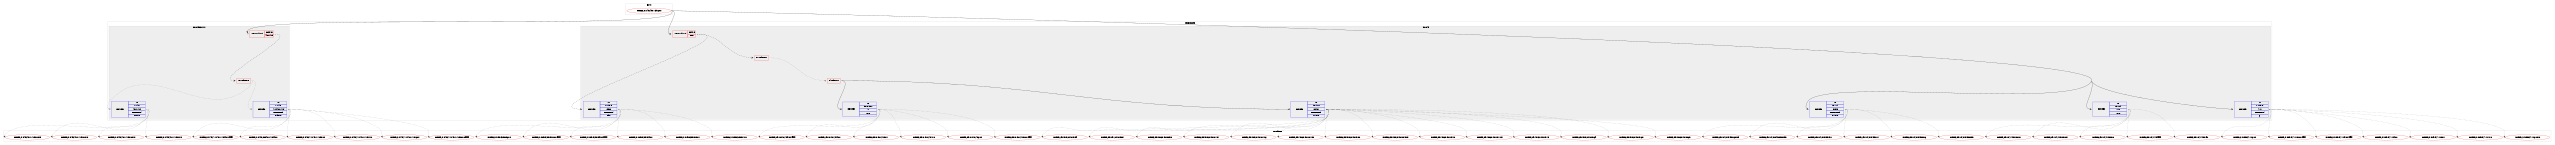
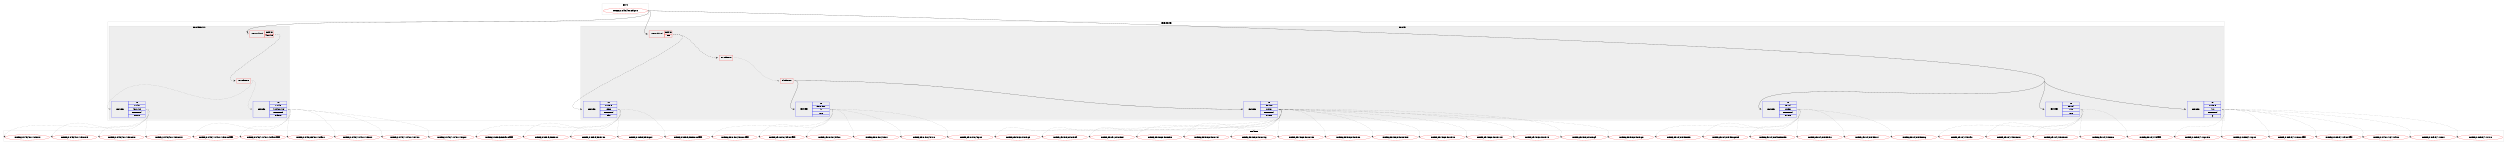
(641, 137) -> none
(2386, 137) -> (2386, 137)
